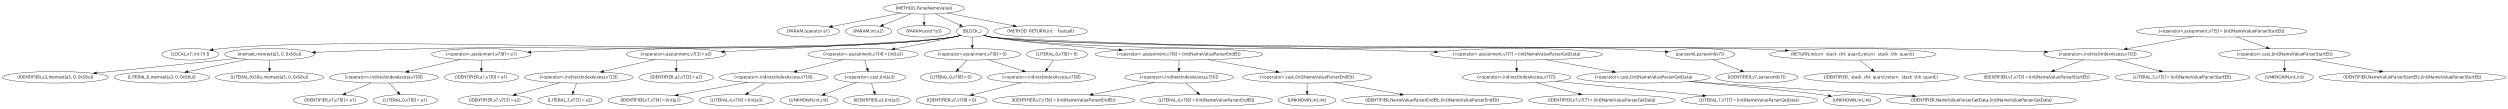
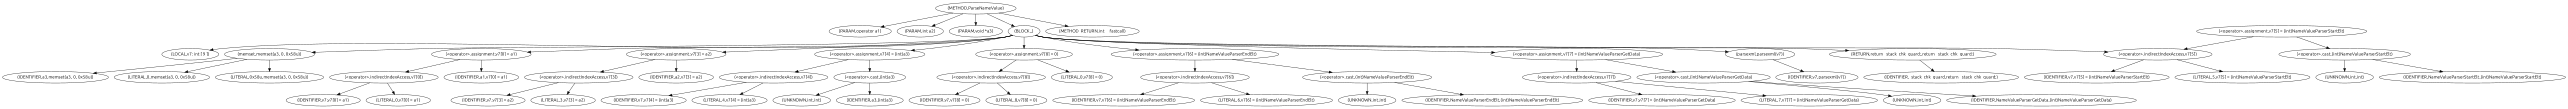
(1050, 64) -> (1003, 88)
